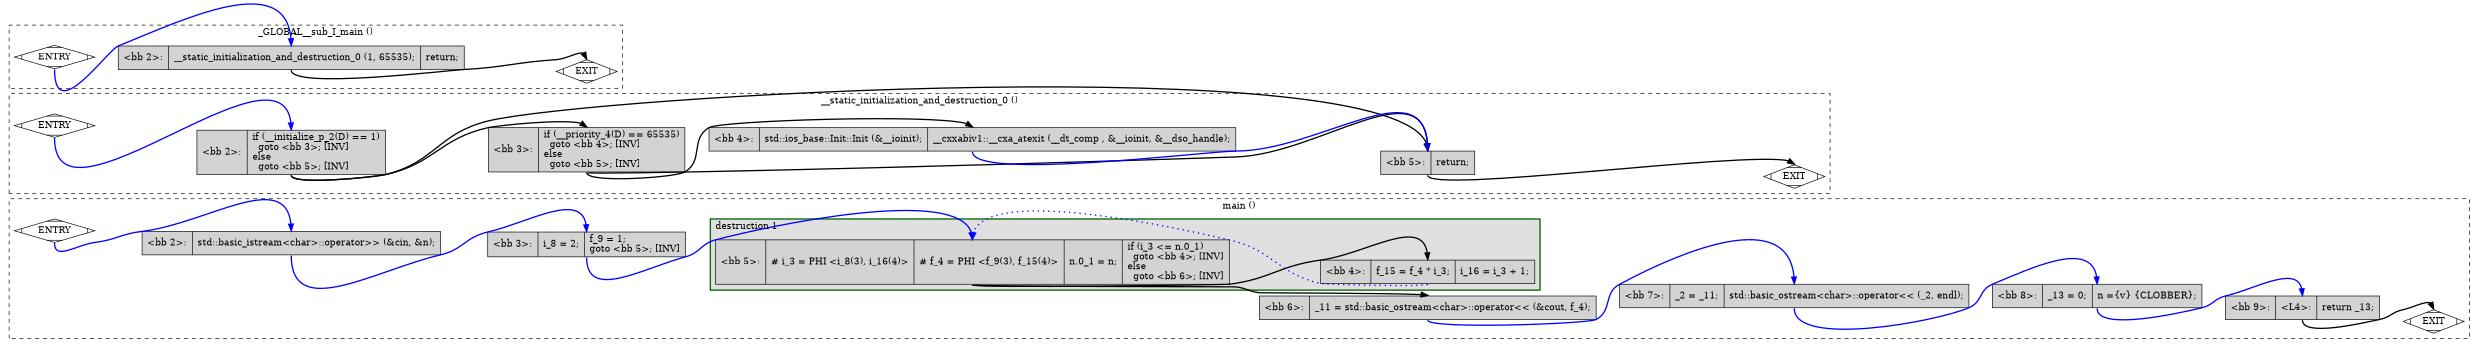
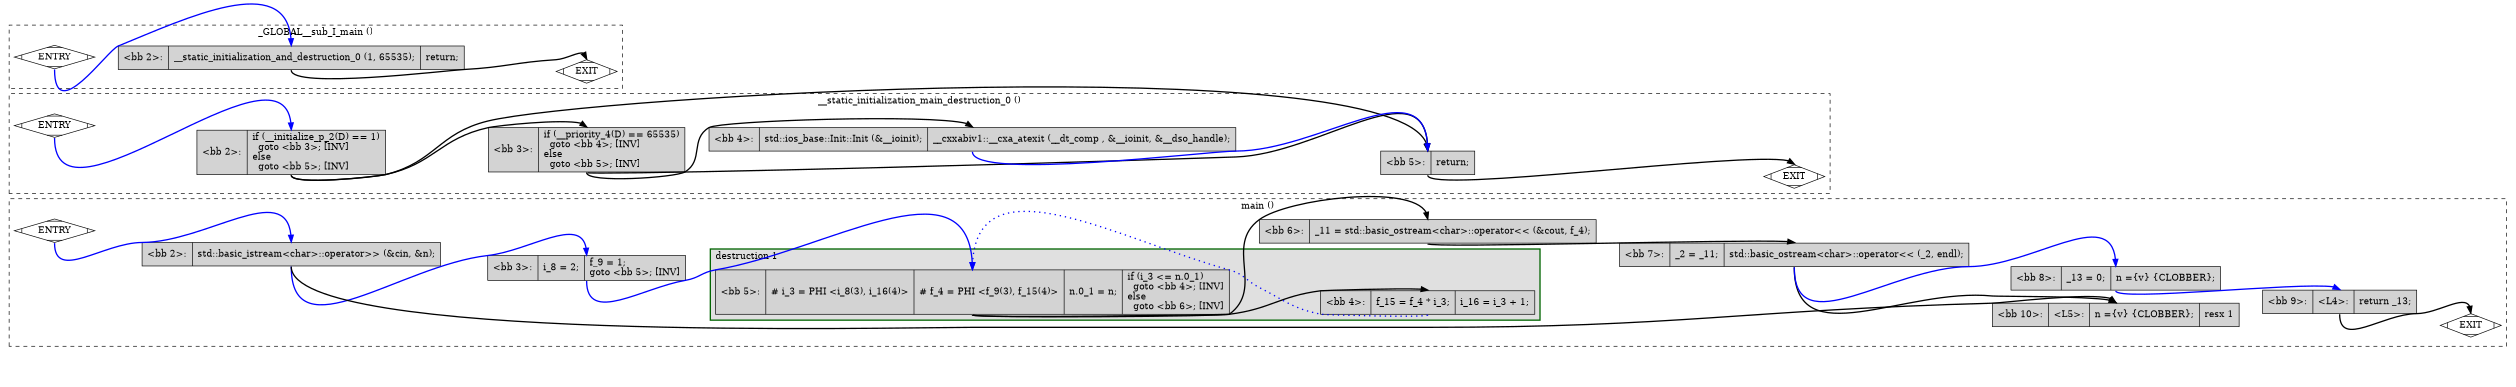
(920, 101) -> (920, 101)
(1616, 287) -> (1608, 243)
none -> (2116, 315)
